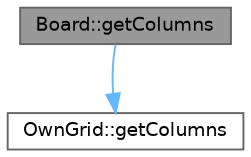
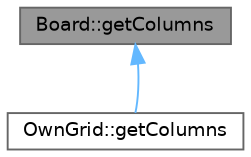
(113, 69) -> (138, 88)
